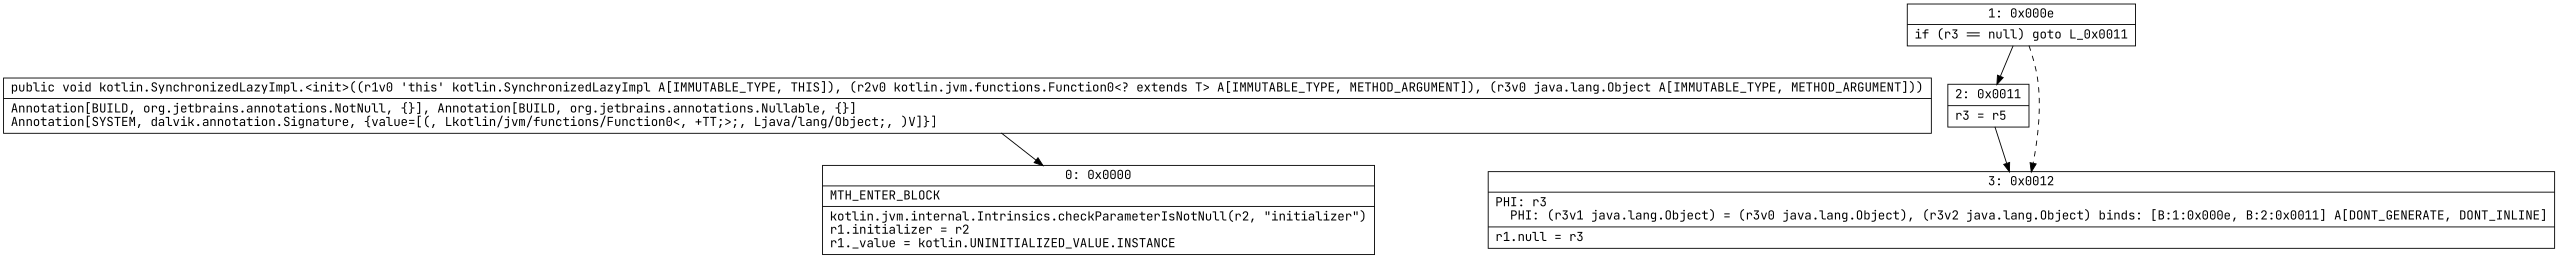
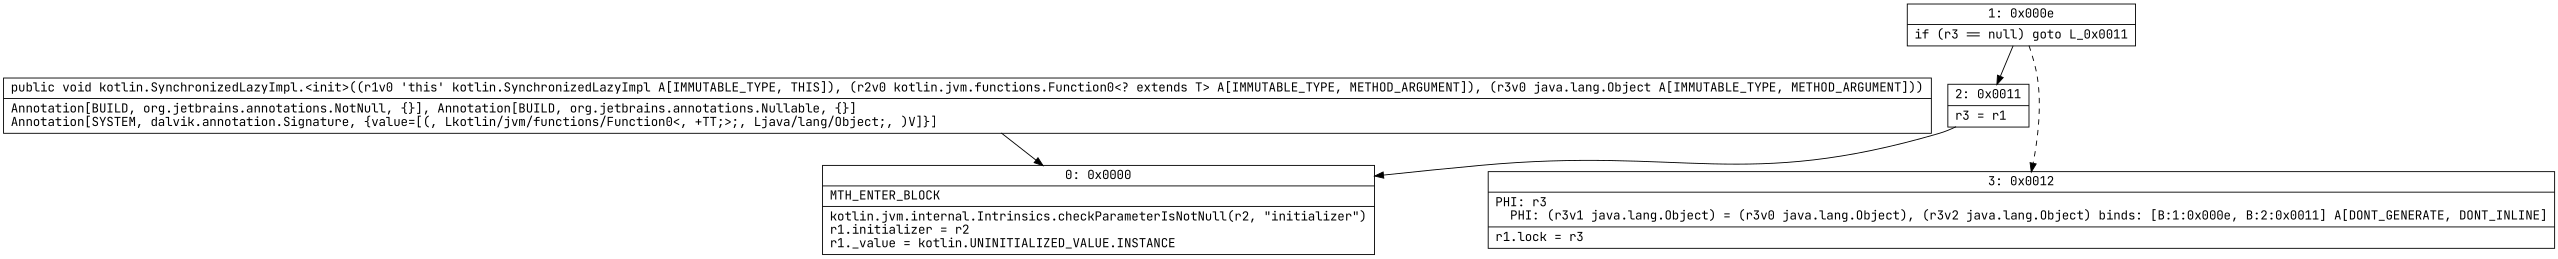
(1981, 116) -> (1981, 116)
(2001, 145) -> (1672, 162)
(1540, 237) -> (1540, 237)
